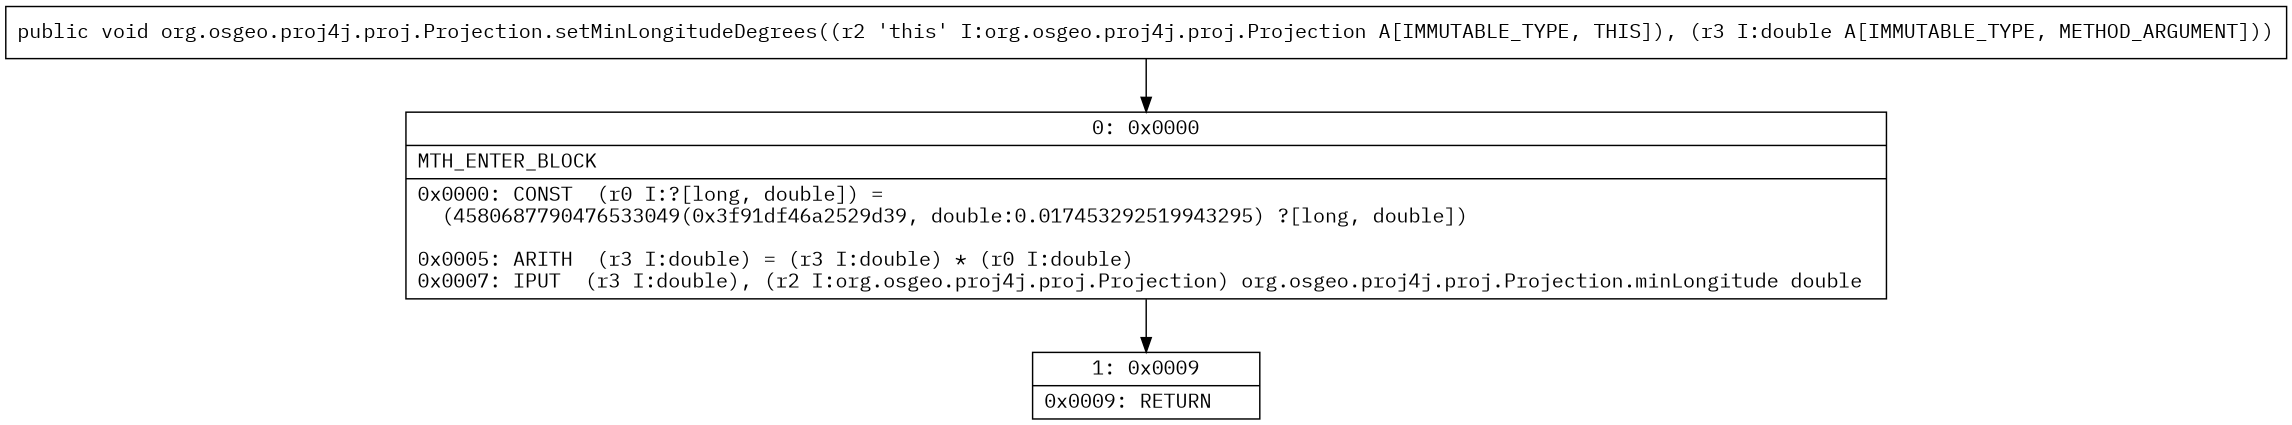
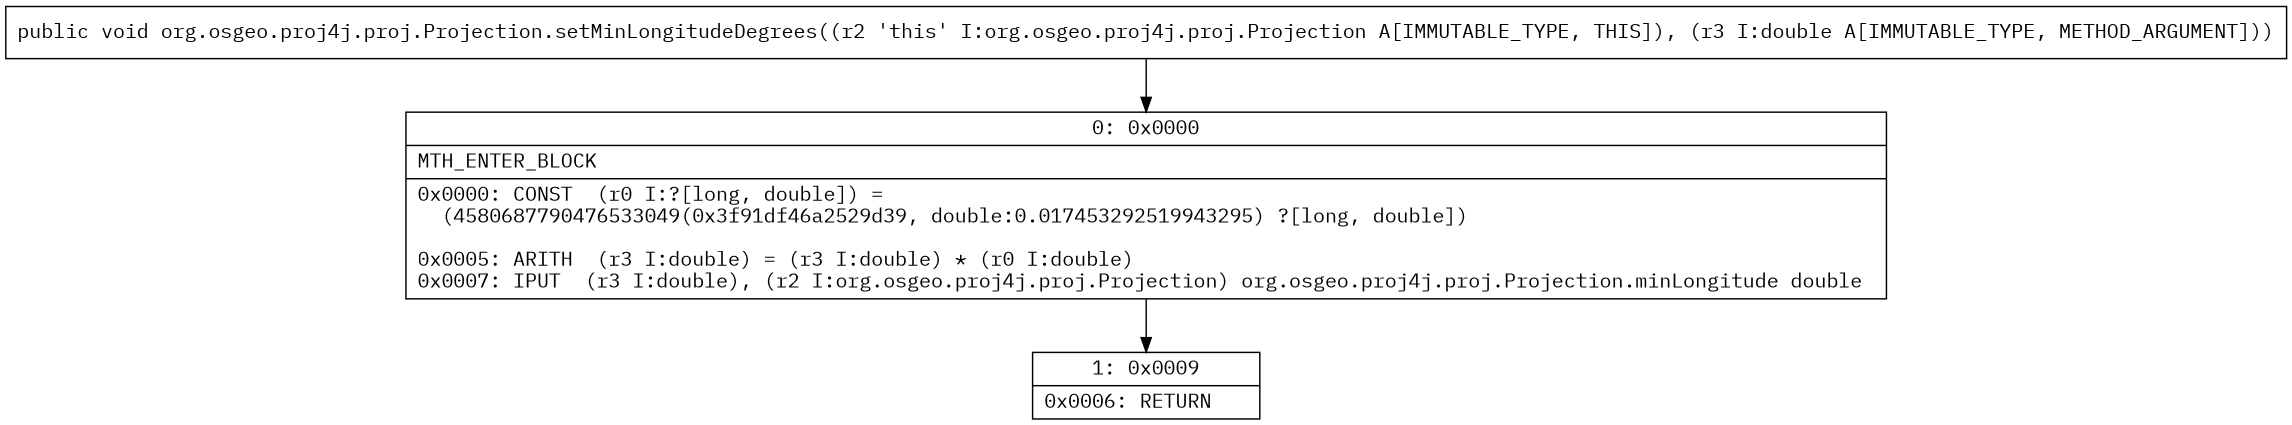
(1146, 402) -> (1146, 402)
